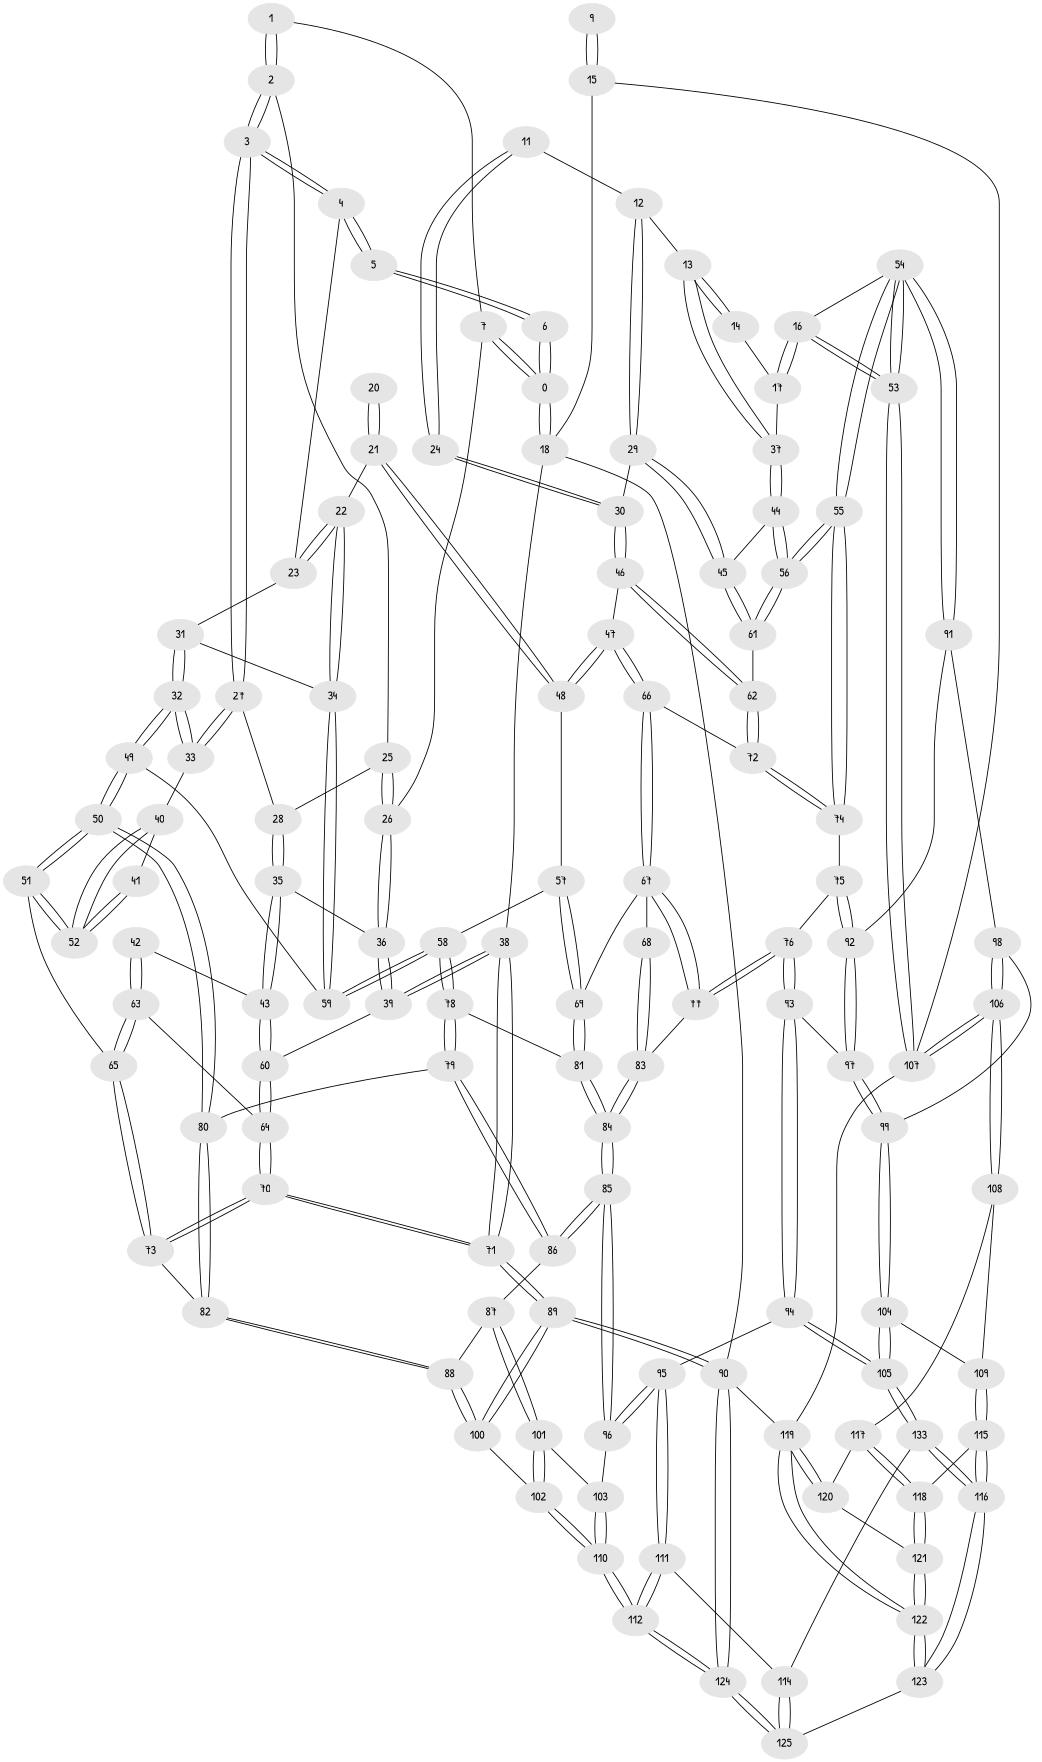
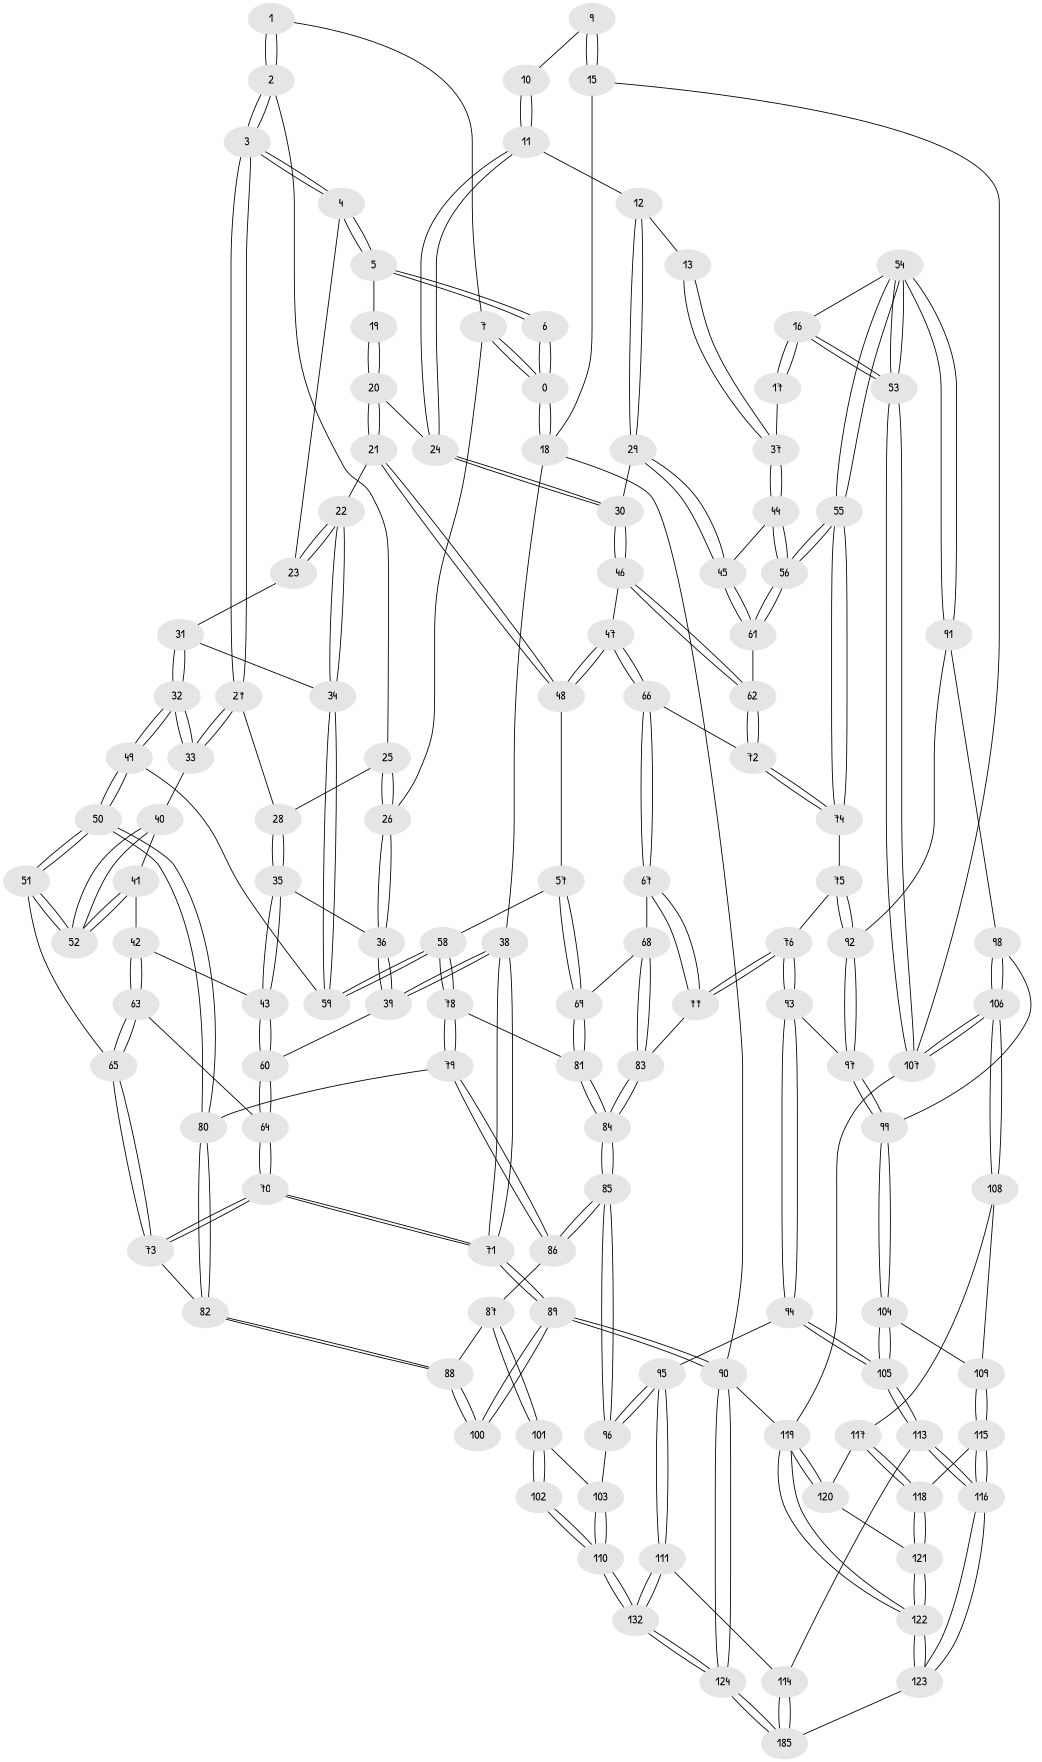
none -> (526, 80)
none -> (374, 327)
(736, 327) -> none
none -> (405, 419)
none -> (136, 912)
(609, 941) -> (613, 974)
(920, 1436) -> (920, 1436)
(508, 1466) -> none
(636, 1620) -> (636, 1620)
(785, 1744) -> (785, 1744)
